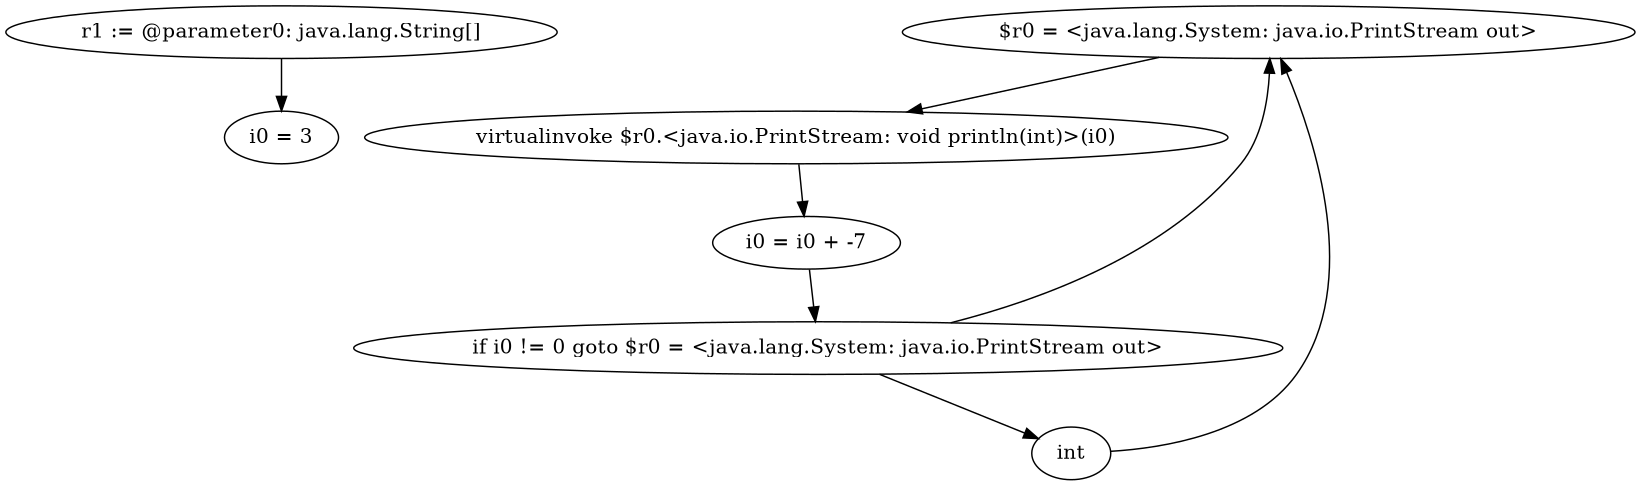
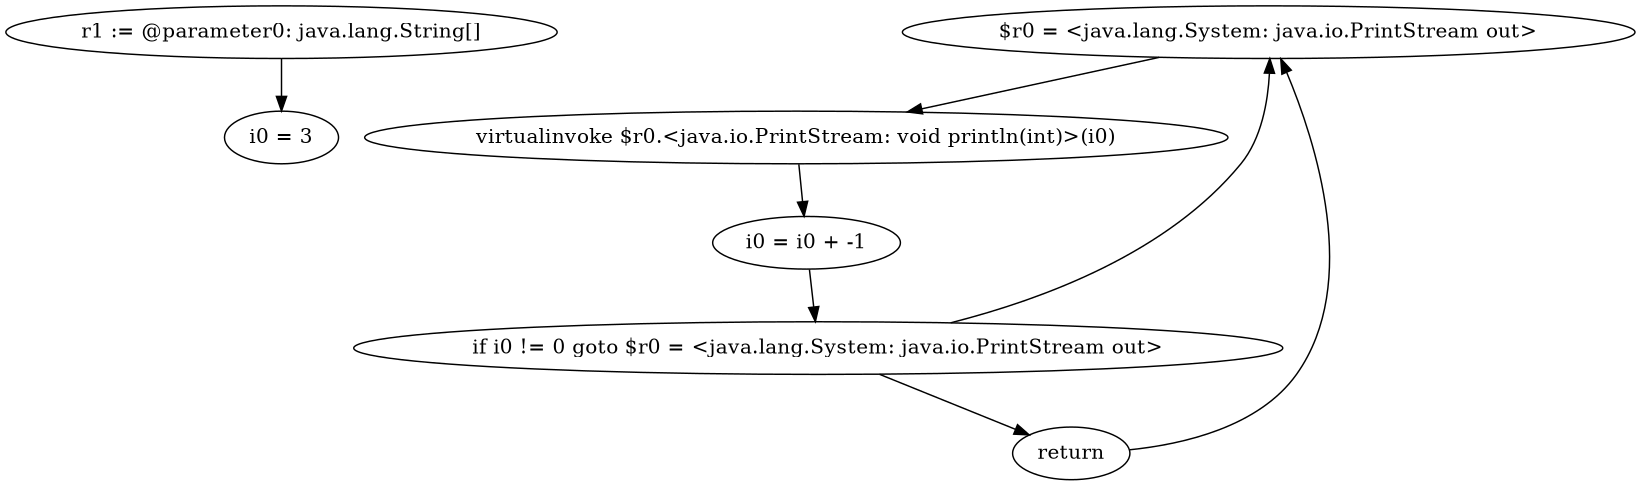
(807, 243) -> (807, 243)
(1071, 453) -> (1071, 453)
